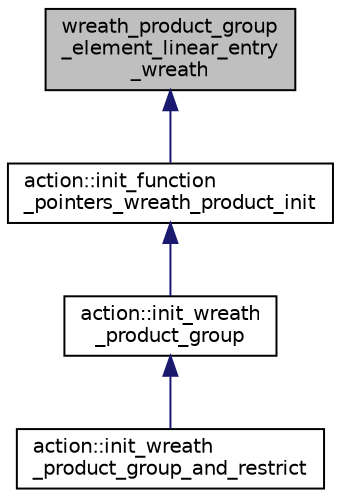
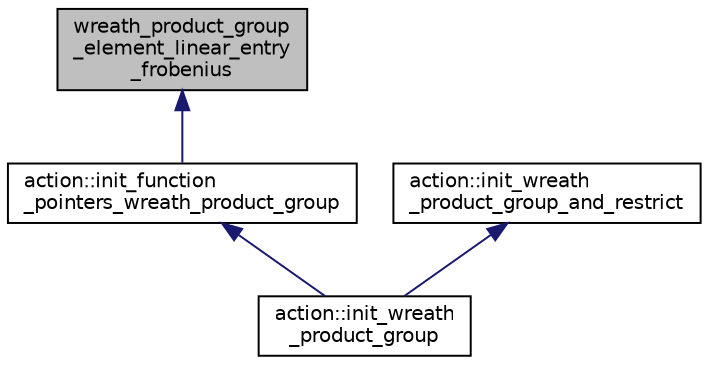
(170, 50) -> (182, 50)
(170, 193) -> (182, 193)
(170, 403) -> (447, 266)
